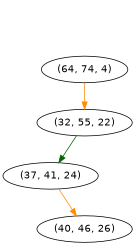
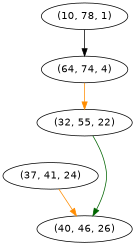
none -> (85, 16)
(70, 146) -> (106, 172)
